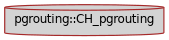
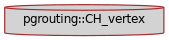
(84, 20) -> (84, 20)
